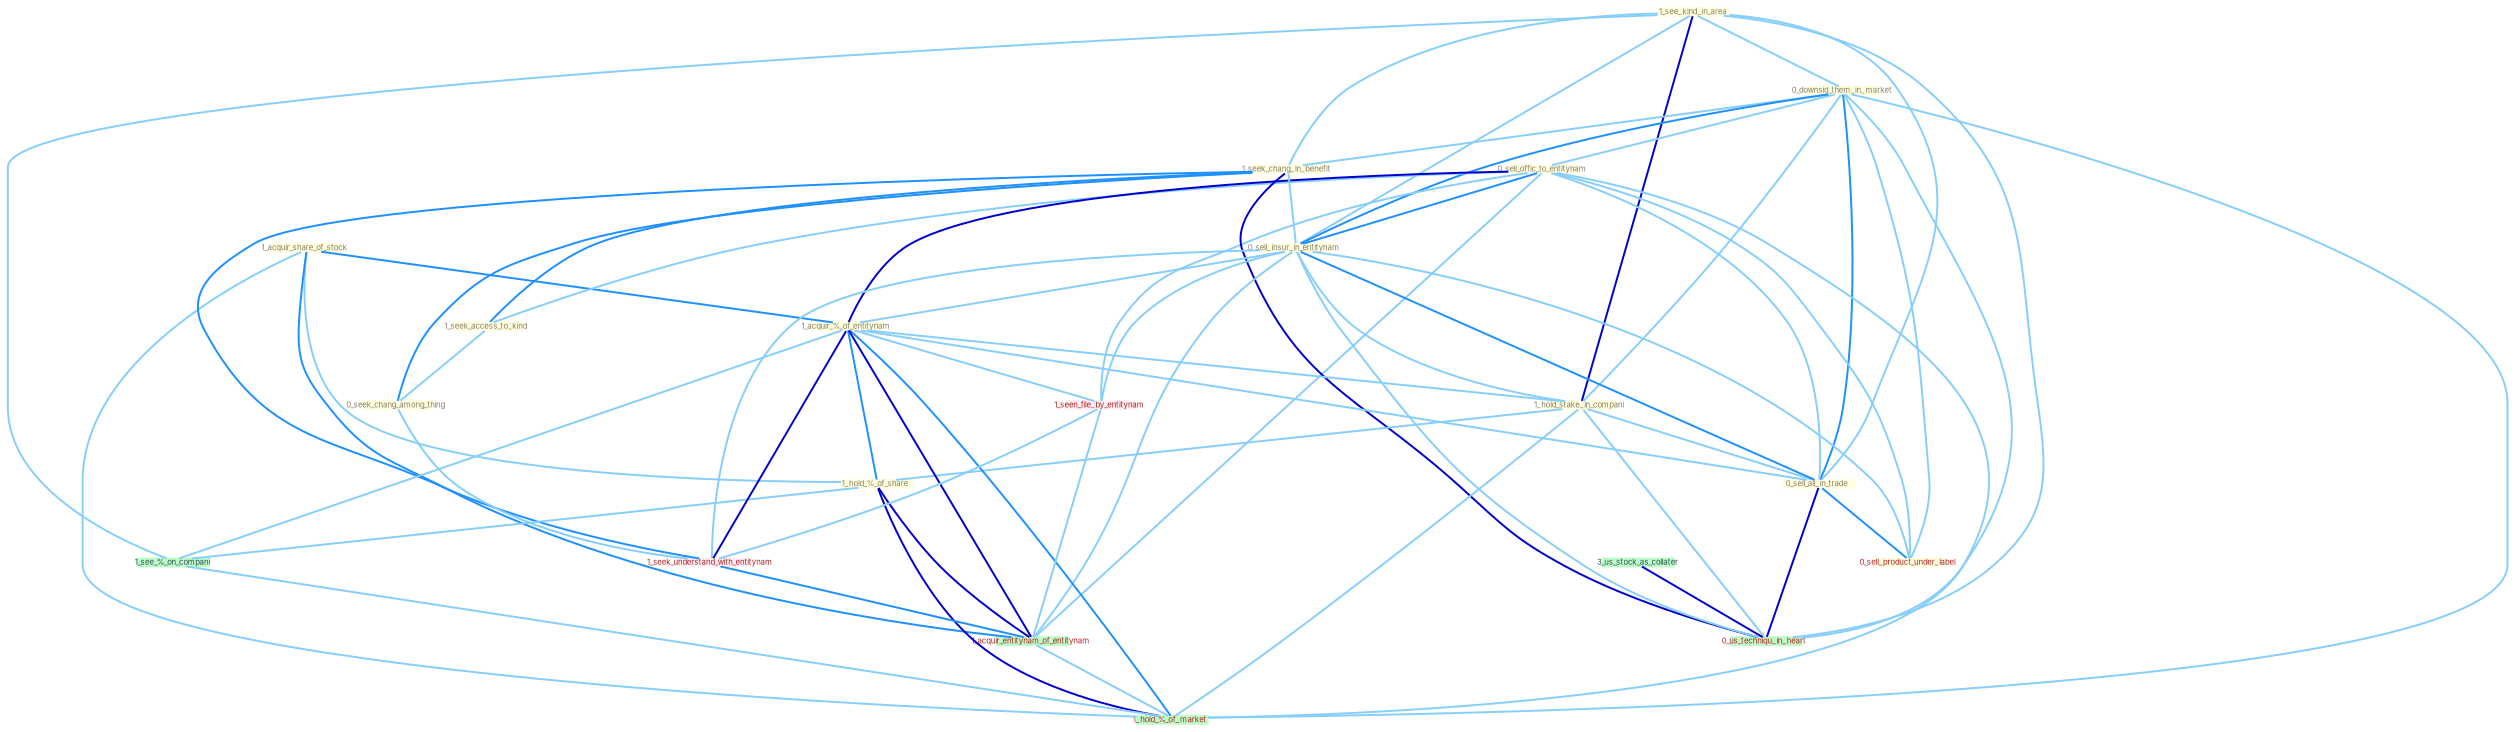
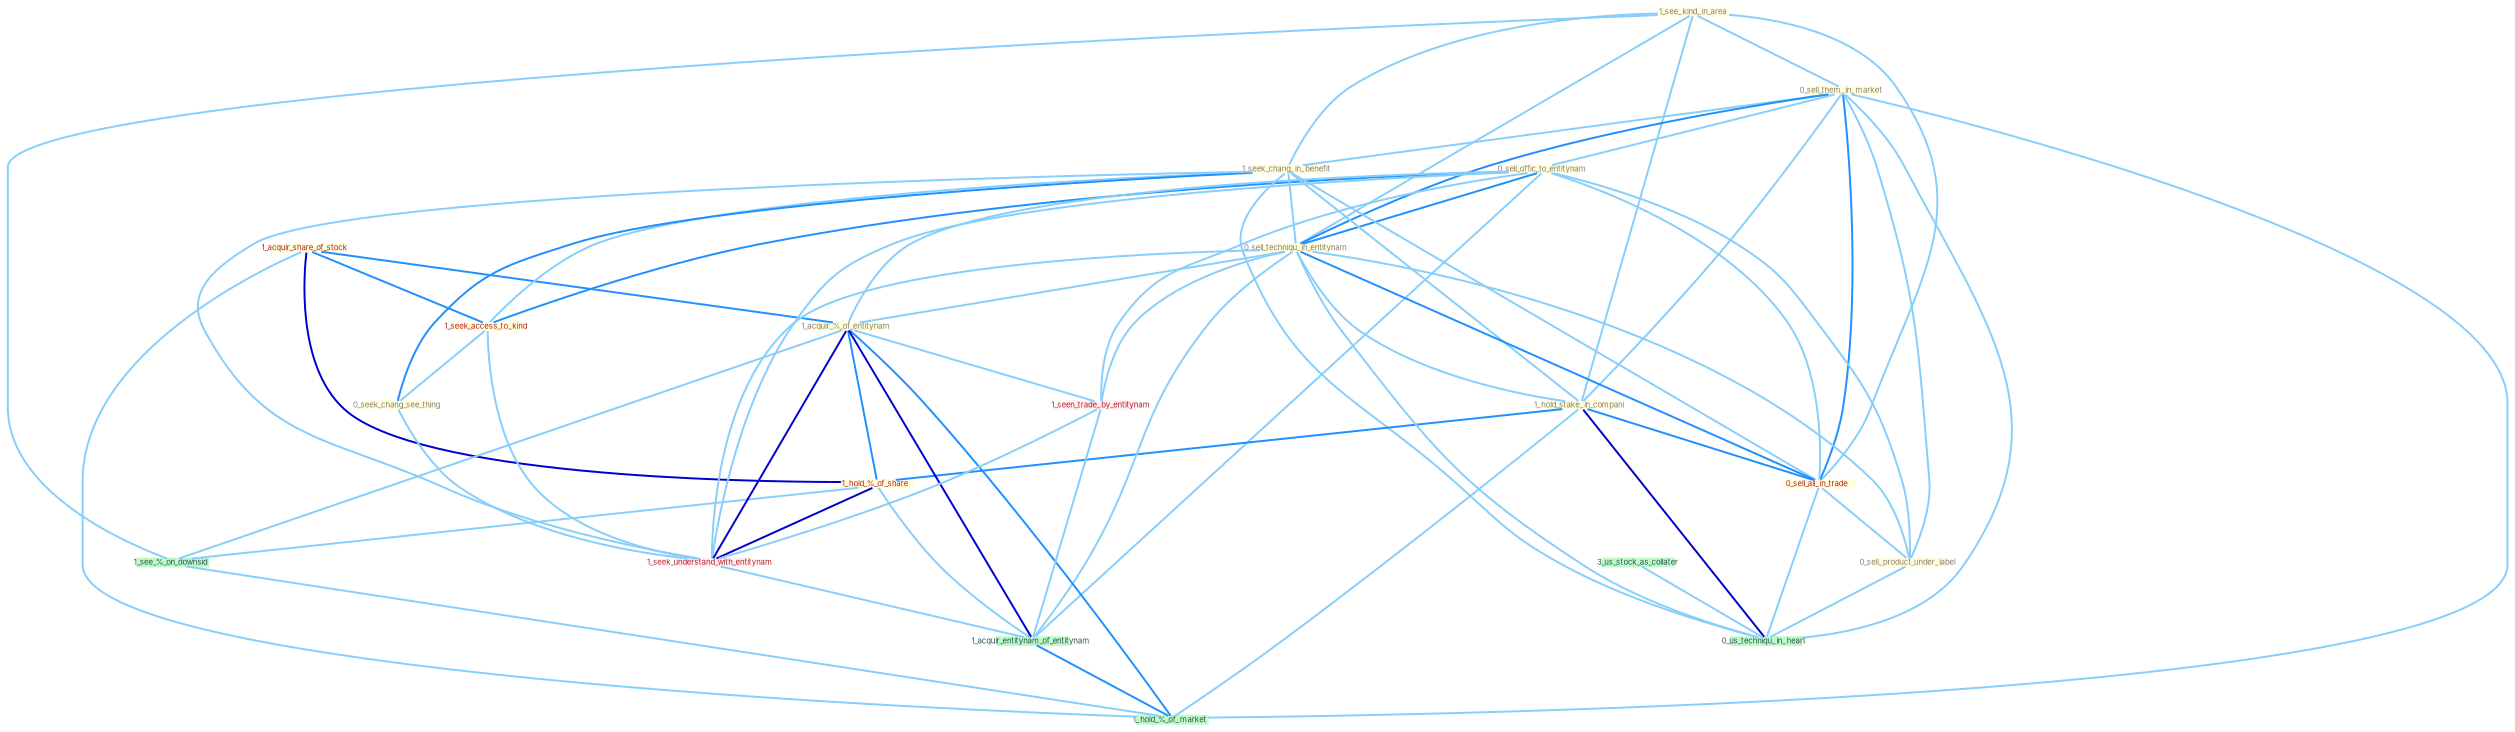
(1843, 90) -> (1843, 90)
(1156, 192) -> (1156, 192)
(856, 199) -> (856, 199)
(415, 212) -> (415, 212)
(944, 215) -> (944, 215)
(1632, 228) -> (1632, 228)
(307, 248) -> (307, 248)
(1296, 248) -> (1296, 248)
(2028, 319) -> (1838, 602)
(488, 326) -> (488, 326)
(1215, 366) -> (1442, 293)
(397, 405) -> (397, 405)
(1101, 405) -> (1101, 405)
(1334, 405) -> (1554, 326)
(1700, 444) -> (1700, 444)
(1212, 446) -> (1212, 446)
(1429, 460) -> (1429, 460)
(505, 461) -> (538, 465)
(877, 484) -> (877, 484)
(1819, 484) -> (1819, 484)
none -> (539, 492)
(1674, 523) -> (1674, 523)
(1864, 523) -> (1864, 523)
(173, 562) -> (173, 562)
(1793, 562) -> (1793, 562)
(1910, 562) -> (1910, 562)
(660, 570) -> (397, 287)
(945, 571) -> (945, 571)
(872, 602) -> (872, 602)
(1702, 602) -> (1702, 602)
(1032, 641) -> (1032, 641)
(1766, 641) -> (1766, 641)
(982, 647) -> (798, 521)
(1813, 651) -> (866, 256)
(1102, 681) -> (1102, 681)
(1172, 720) -> (1172, 720)
